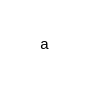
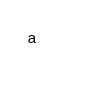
(44, 44) -> (32, 38)
